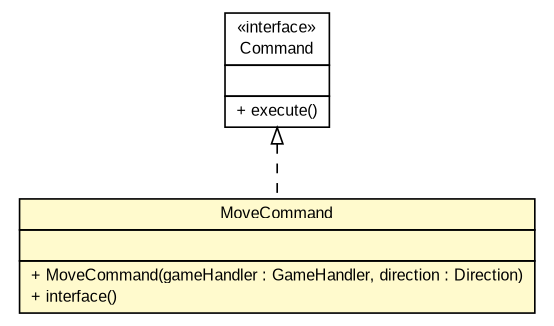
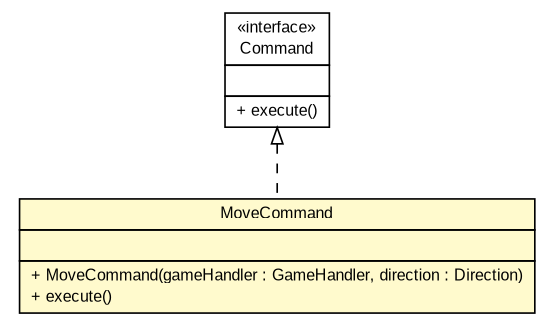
(74, 297) -> (72, 297)
